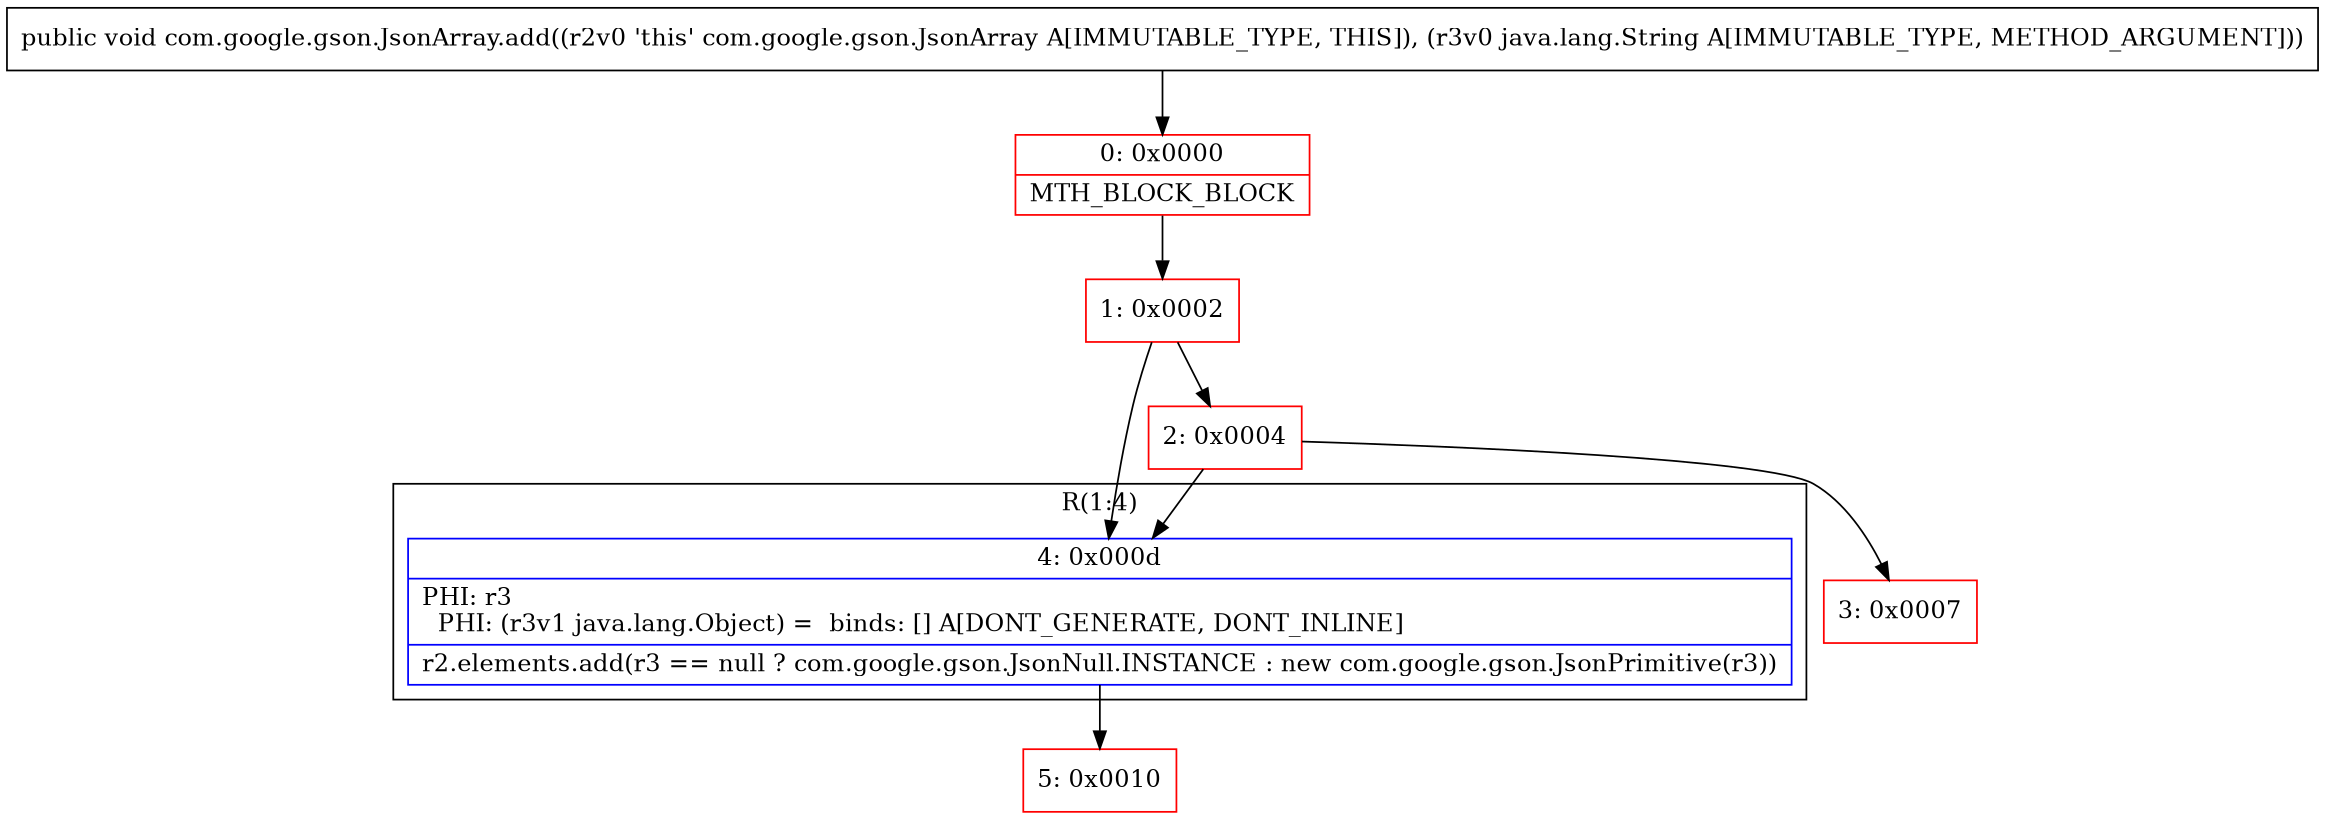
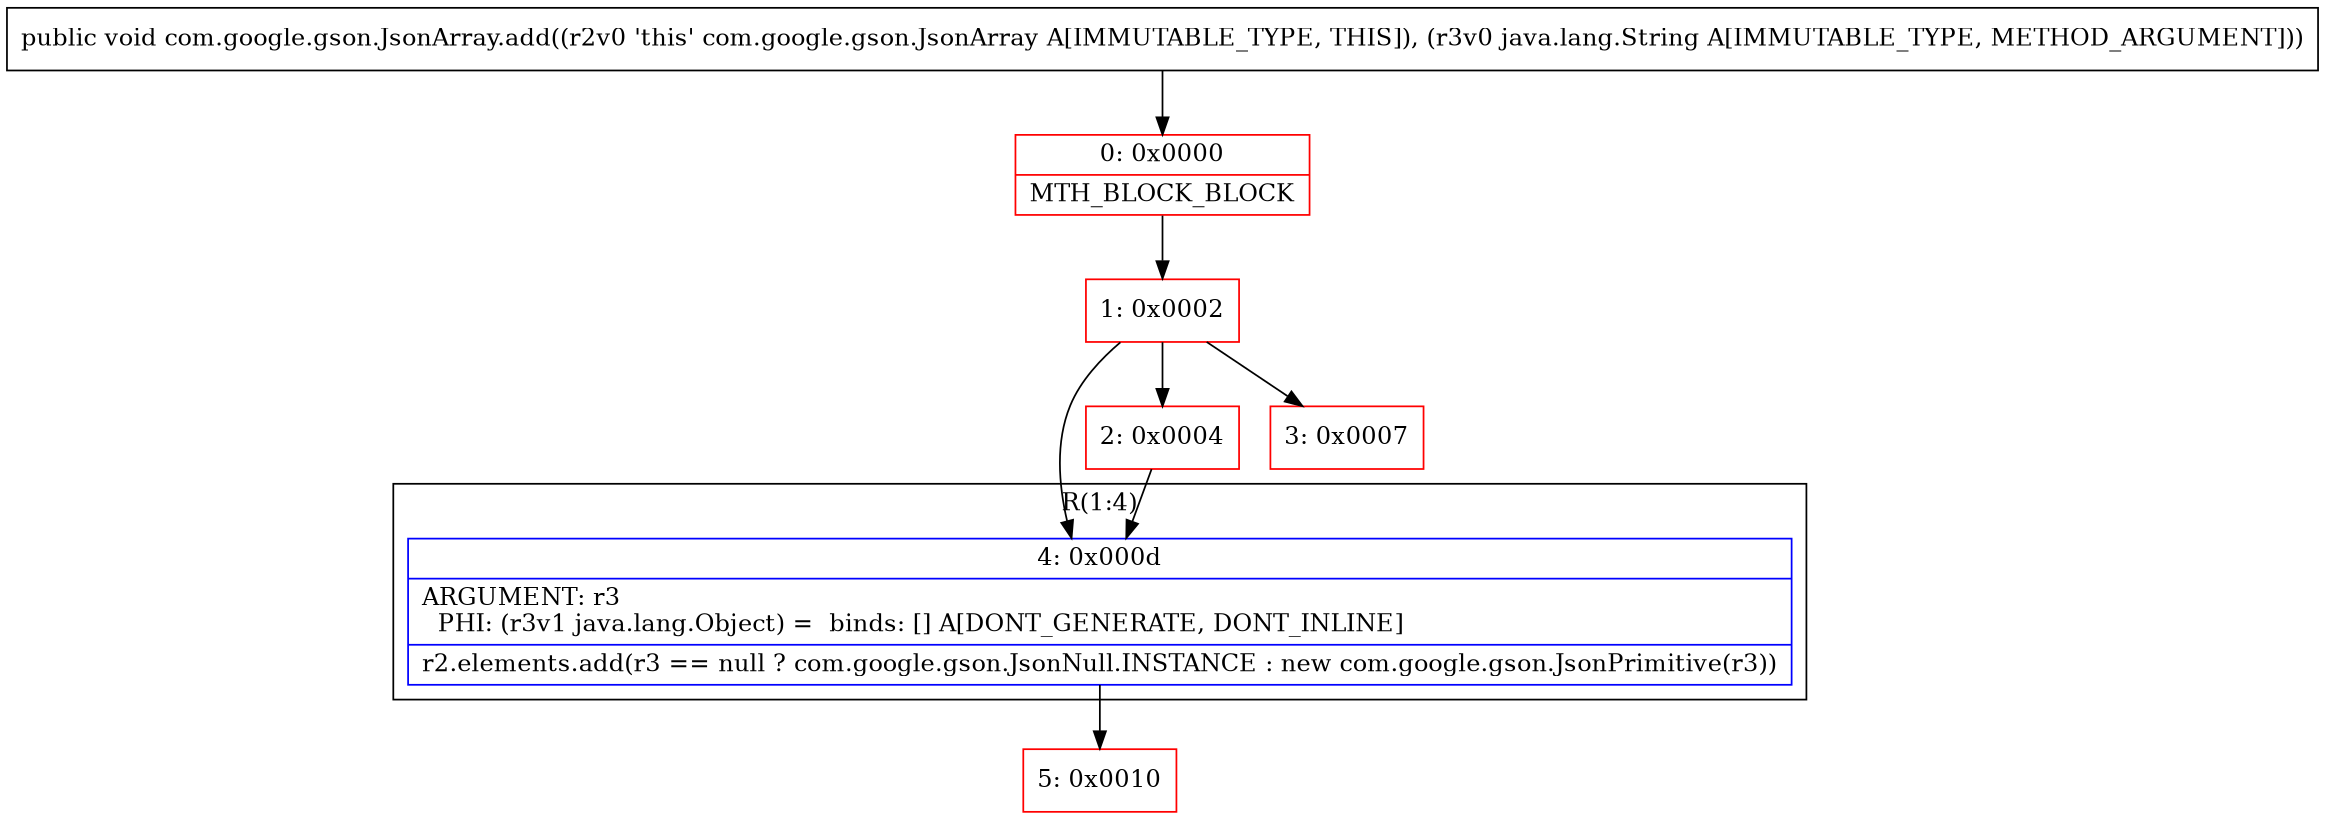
(1612, 456) -> (1247, 369)
(472, 598) -> (526, 598)
